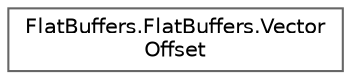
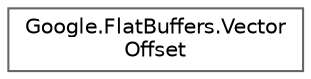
(176, 40) -> (156, 40)
